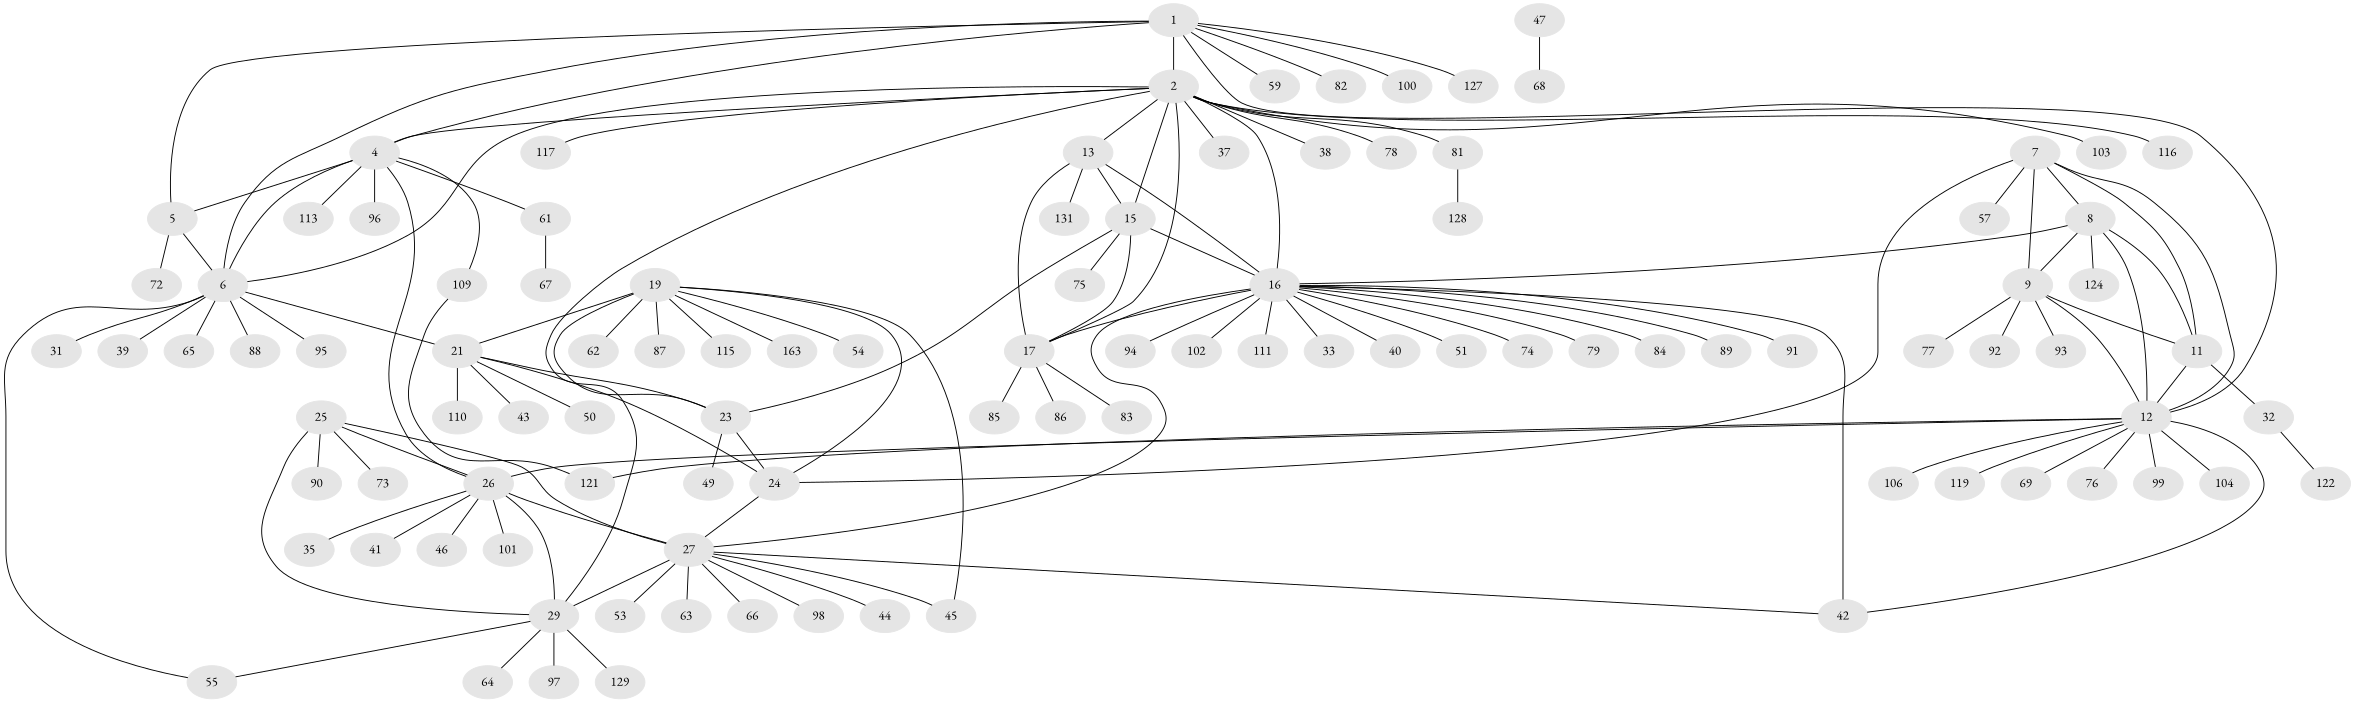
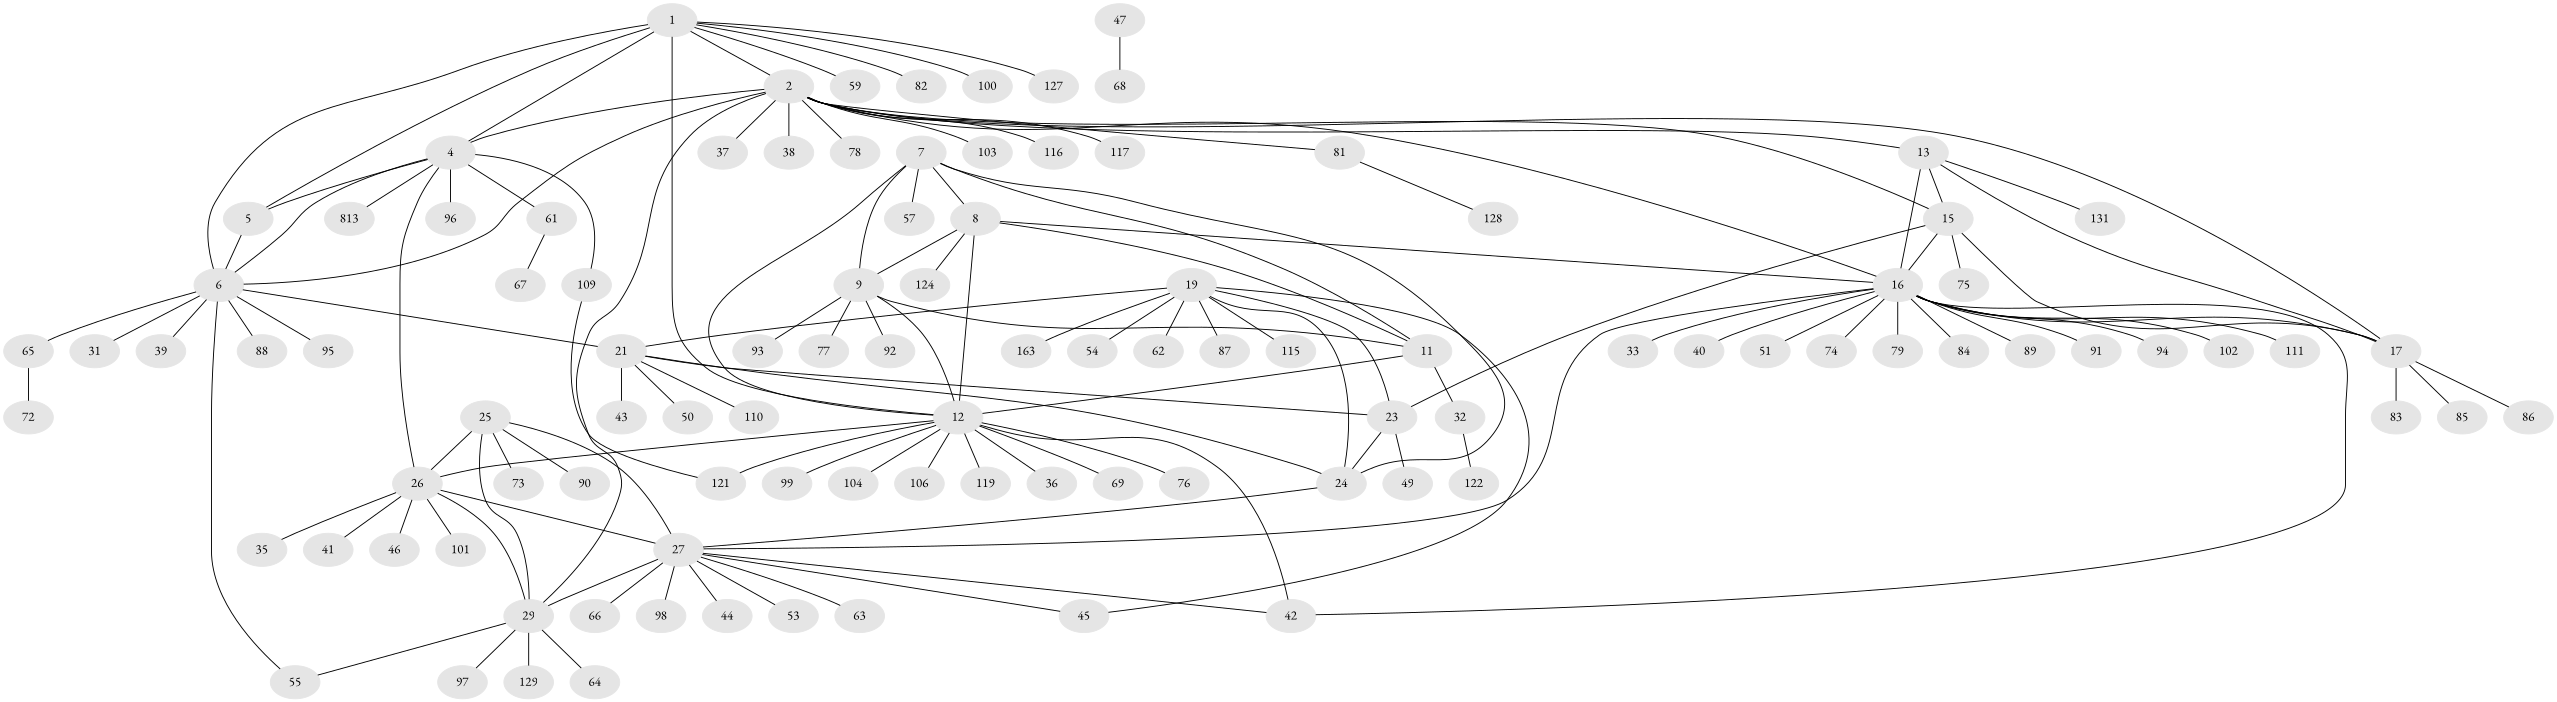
(308, 219) -> (349, 219)
(165, 252) -> (29, 384)
none -> (1052, 484)
